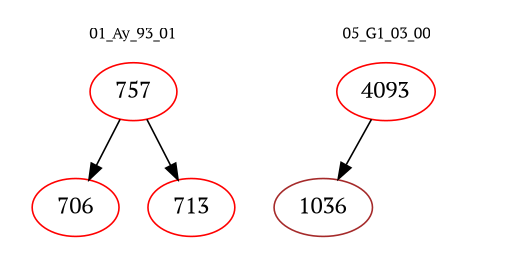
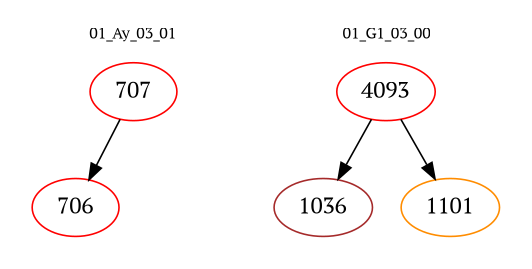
(133, 35) -> (133, 35)
(387, 35) -> (387, 35)
(133, 92) -> (133, 92)
(191, 207) -> none
none -> (450, 207)
